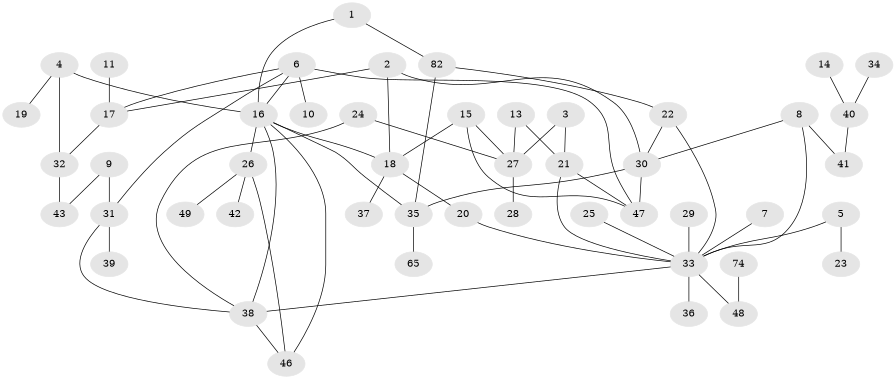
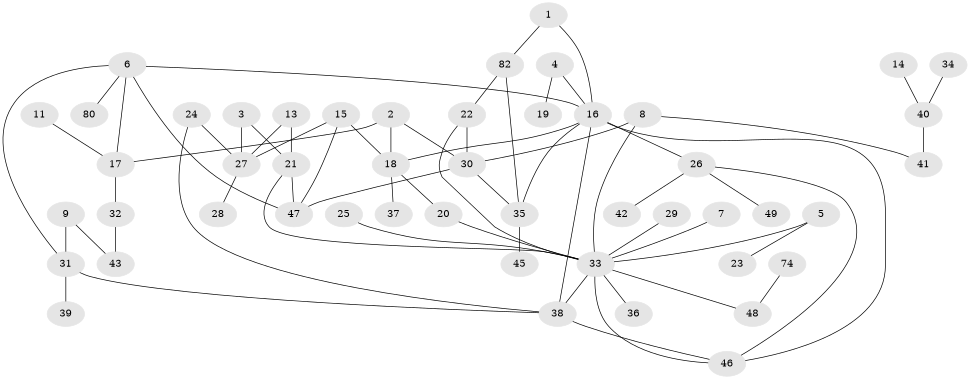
(59, 115) -> none
(308, 115) -> (89, 115)
(414, 264) -> (520, 264)
none -> (638, 347)
